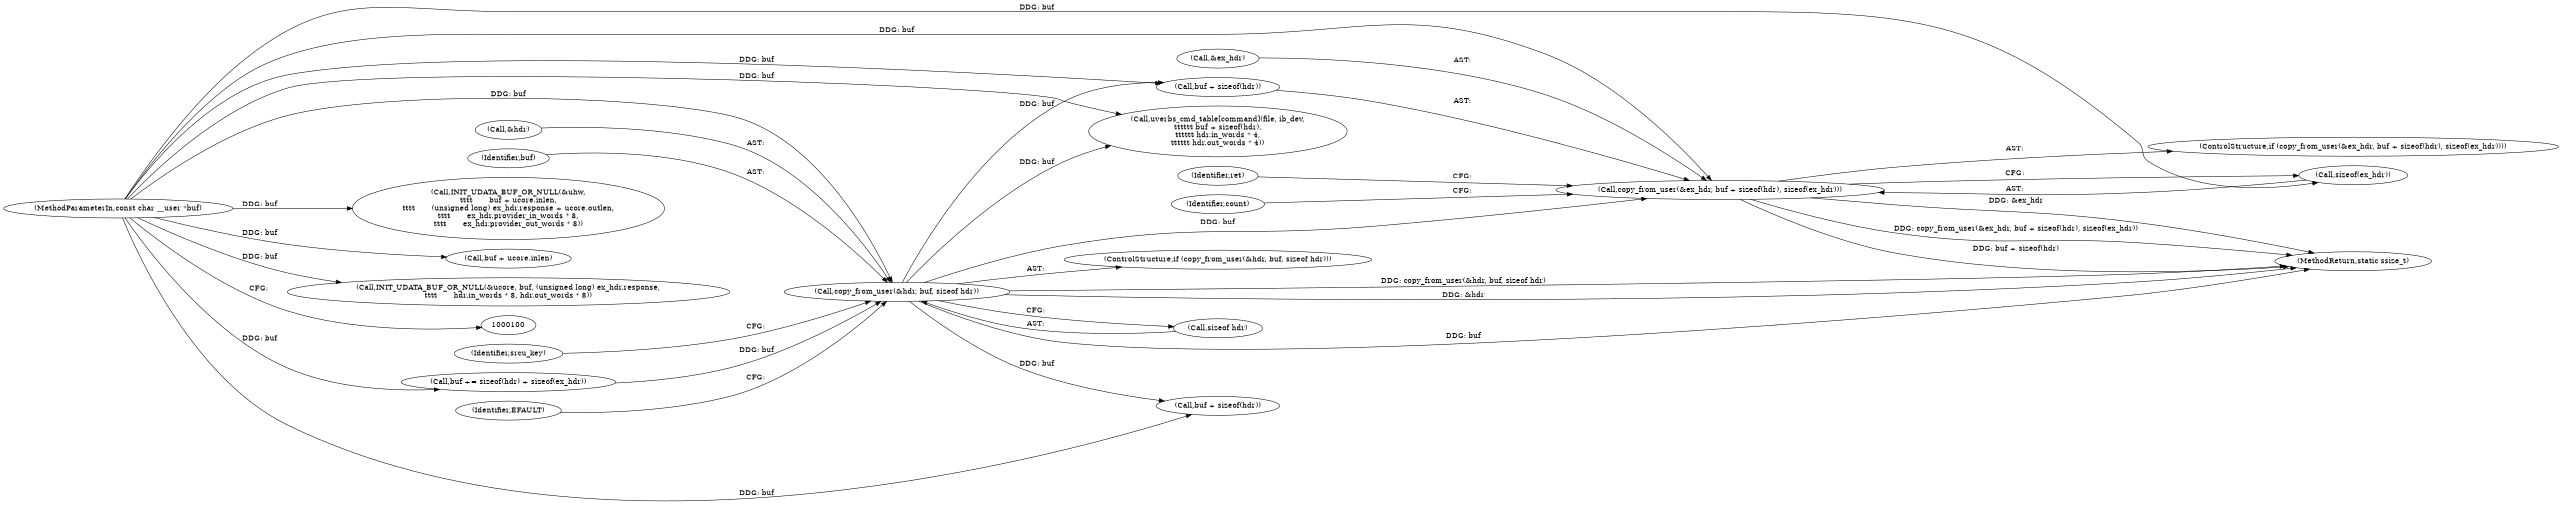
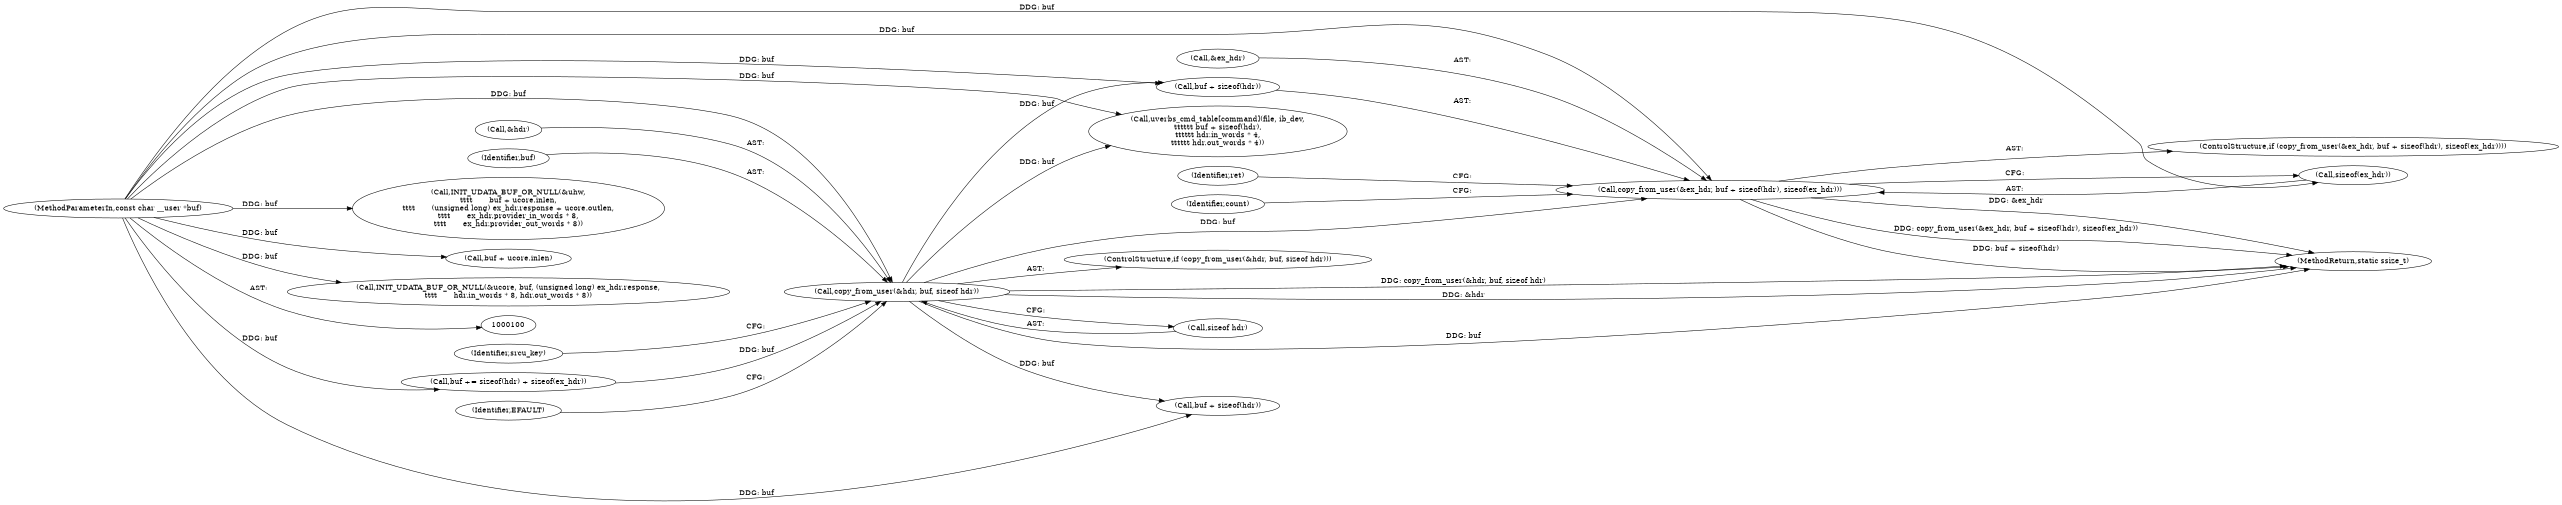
(260, 288) -> (260, 288)
